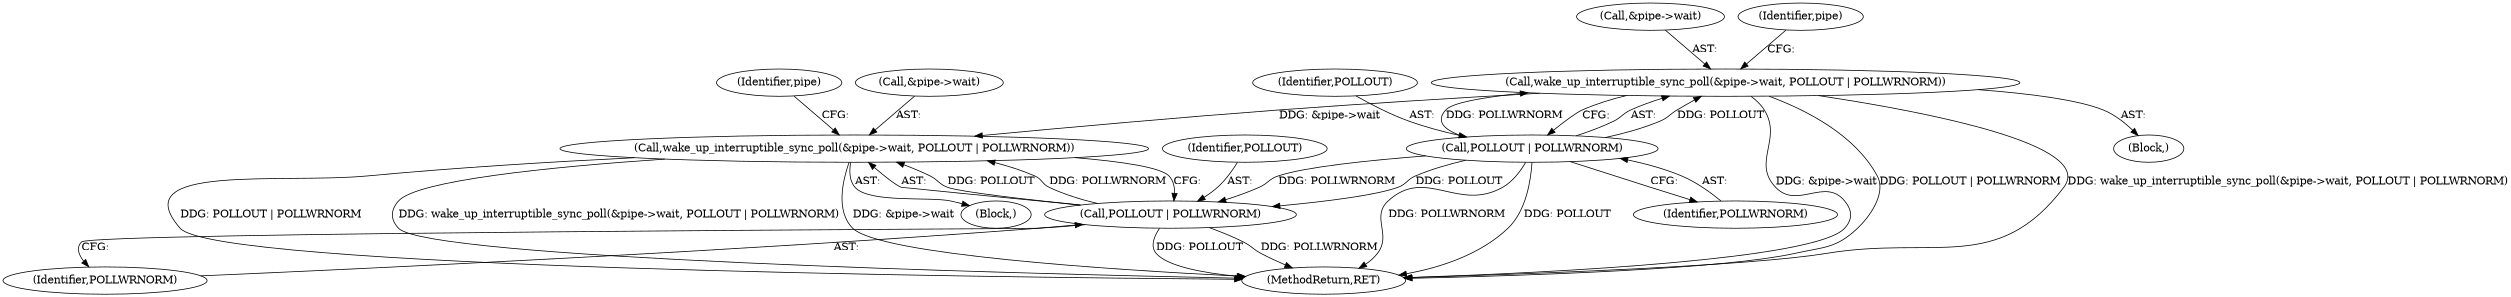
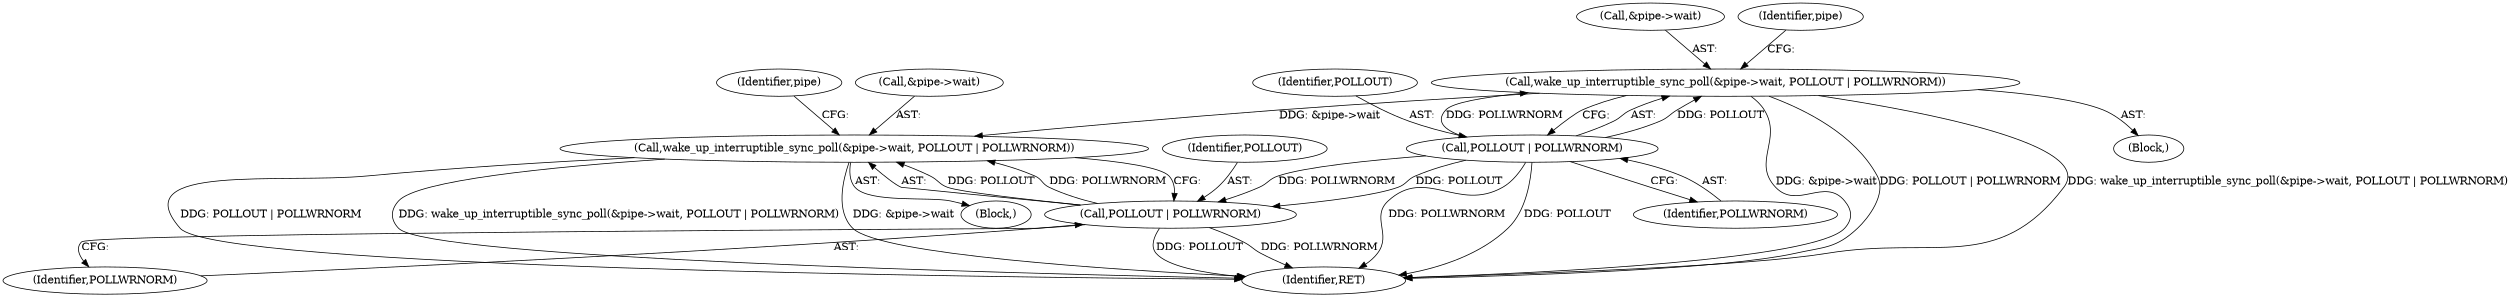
(1324, 281) -> (1324, 281)
